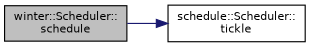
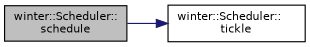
(237, 23) -> (237, 23)
